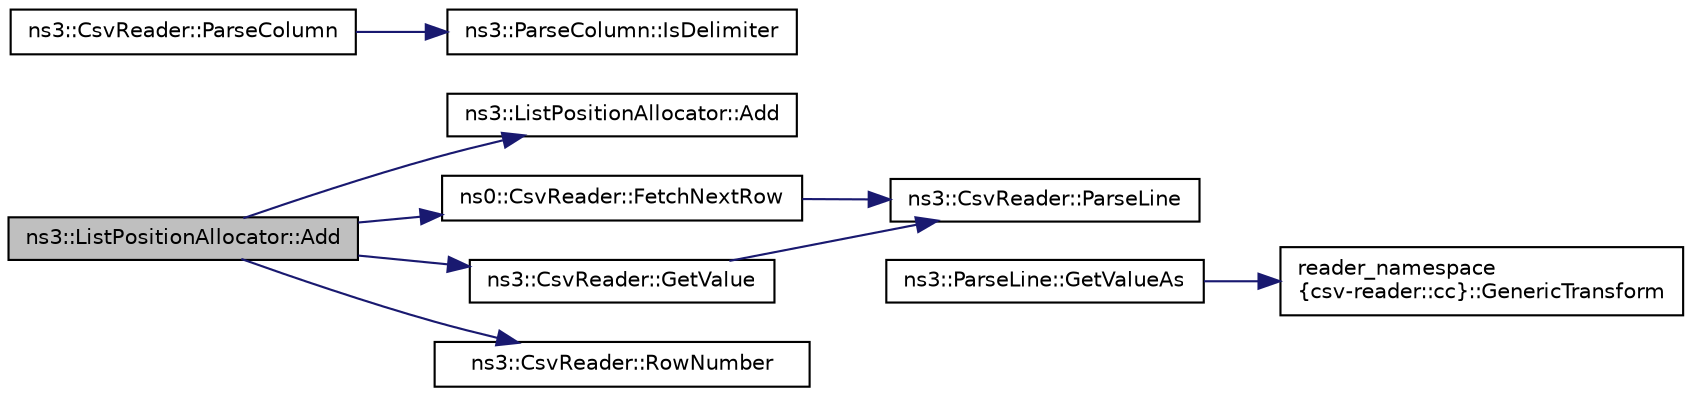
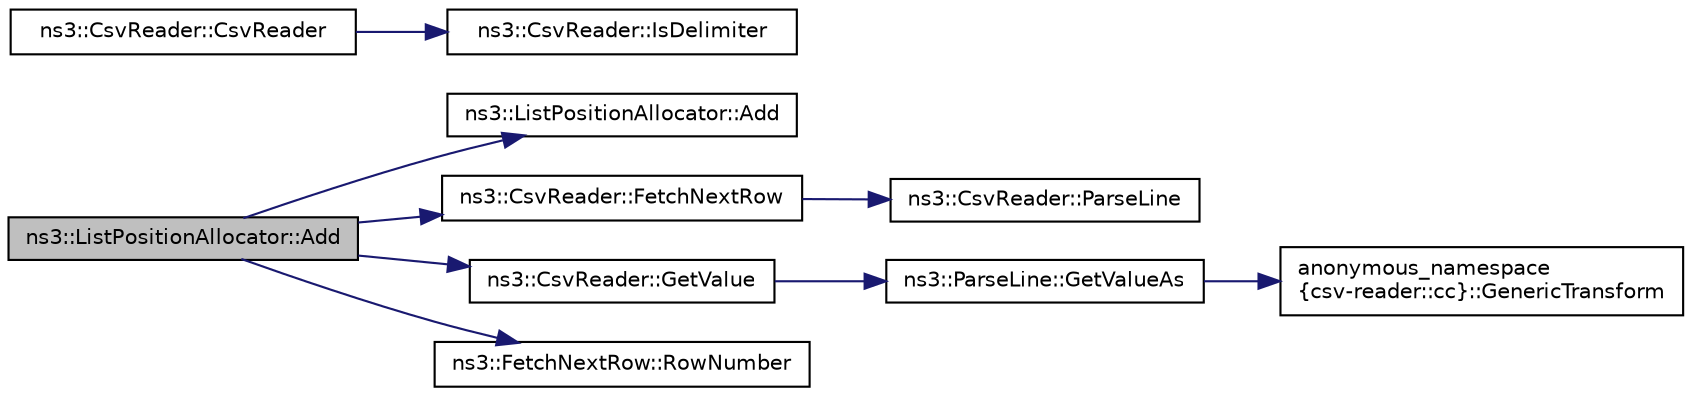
(183, 32) -> (183, 32)
(622, 32) -> (622, 32)
(622, 198) -> (622, 198)
(823, 243) -> (820, 281)
(1482, 281) -> (1482, 281)
(622, 364) -> (622, 364)
